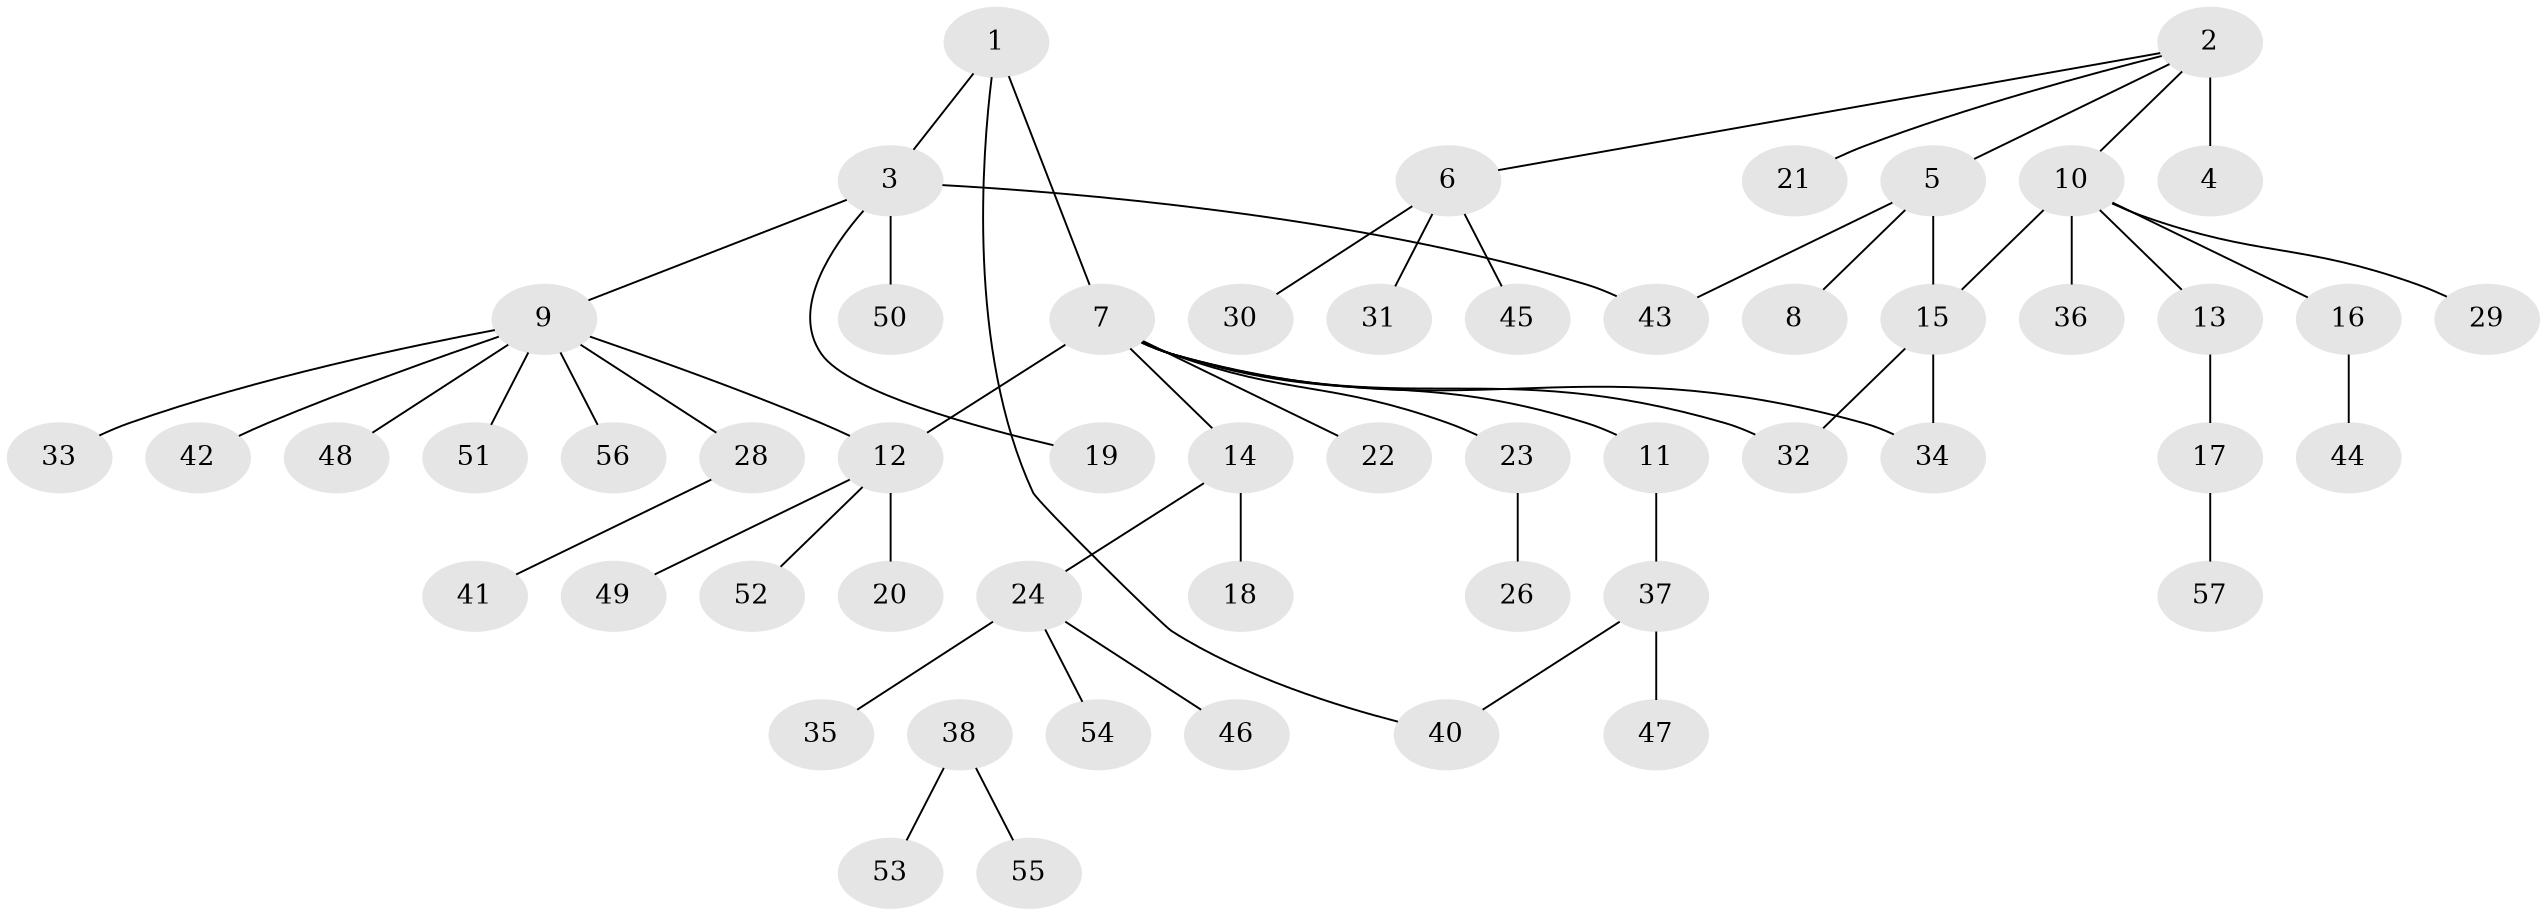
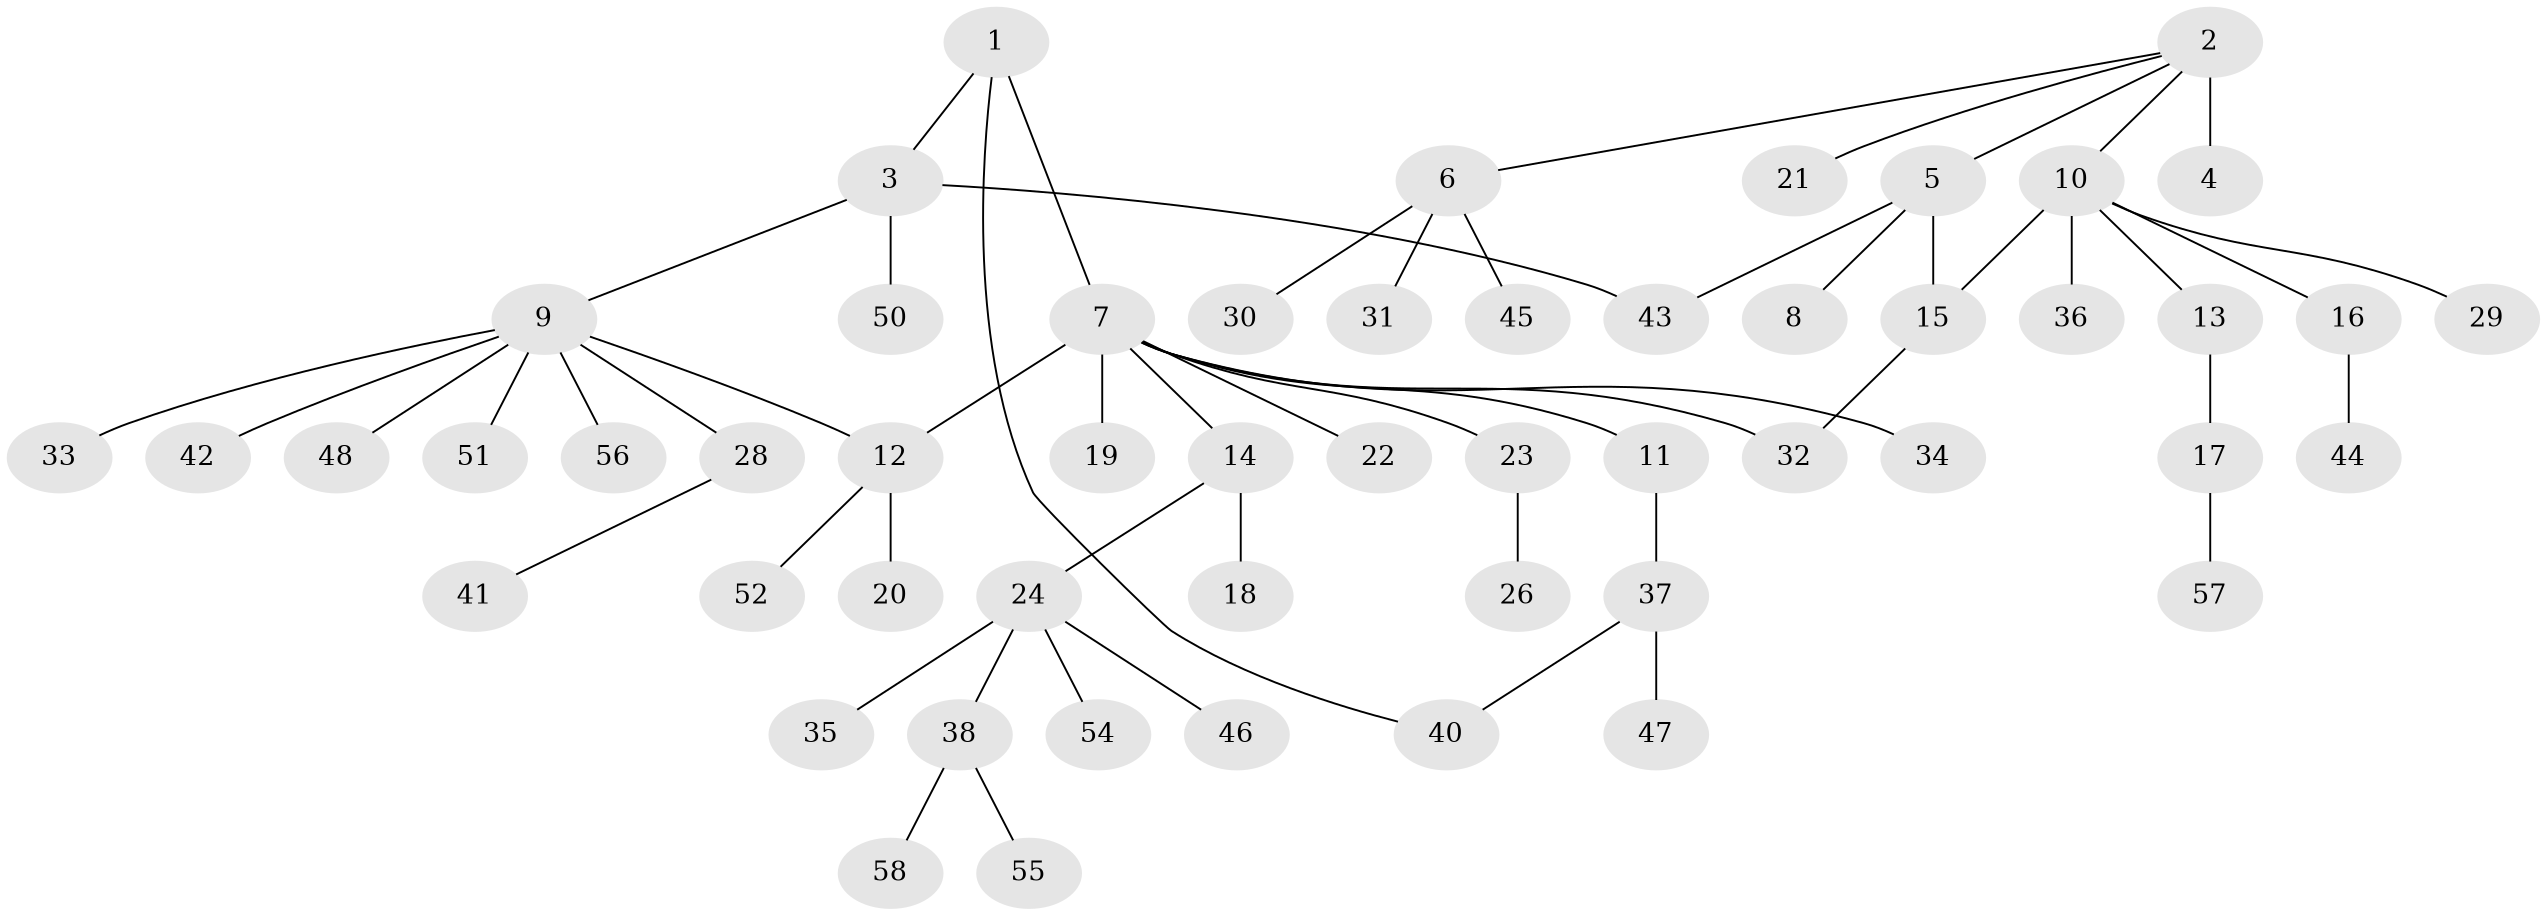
(858, 382) -> (1102, 389)
(1933, 389) -> none
(614, 596) -> none
none -> (994, 666)
(891, 873) -> (891, 873)
